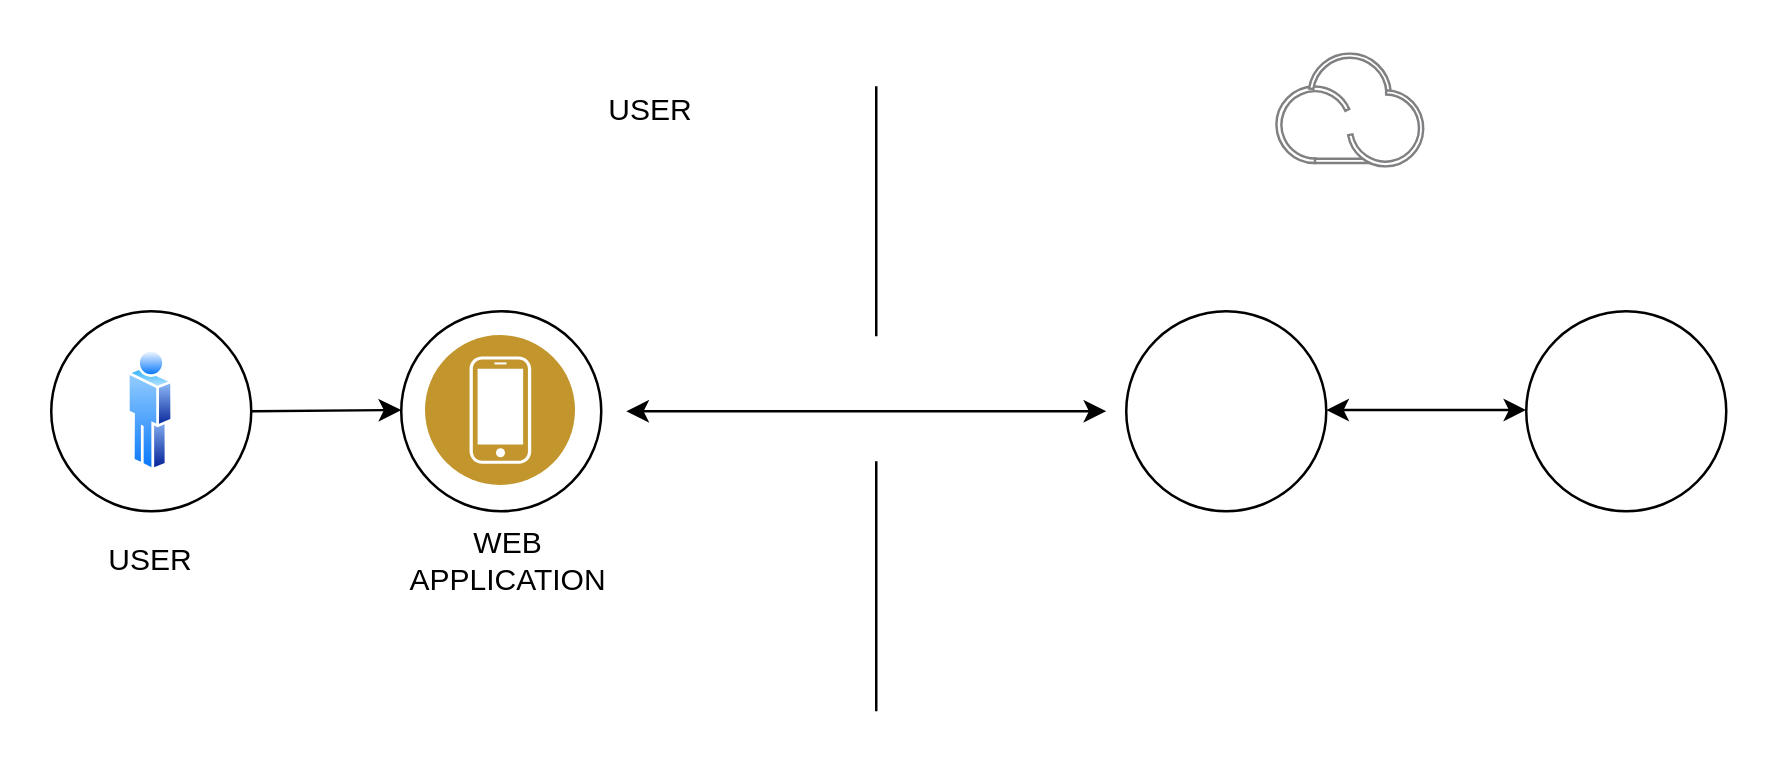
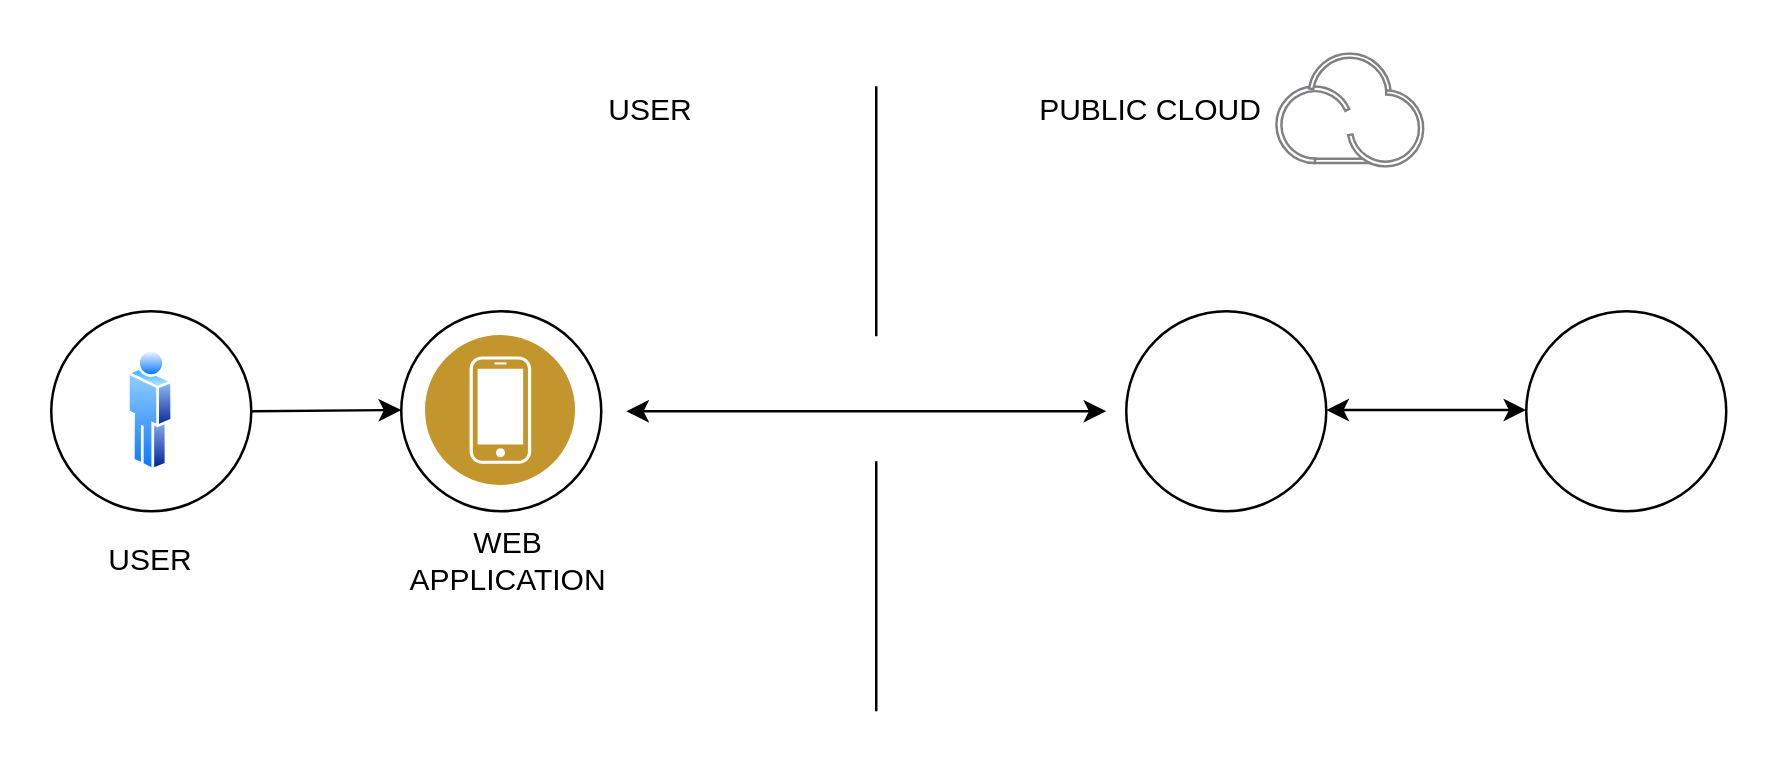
none -> (1151, 111)
